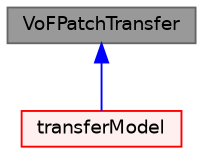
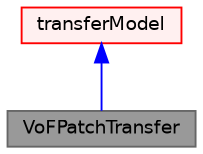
(102, 87) -> (102, 87)
